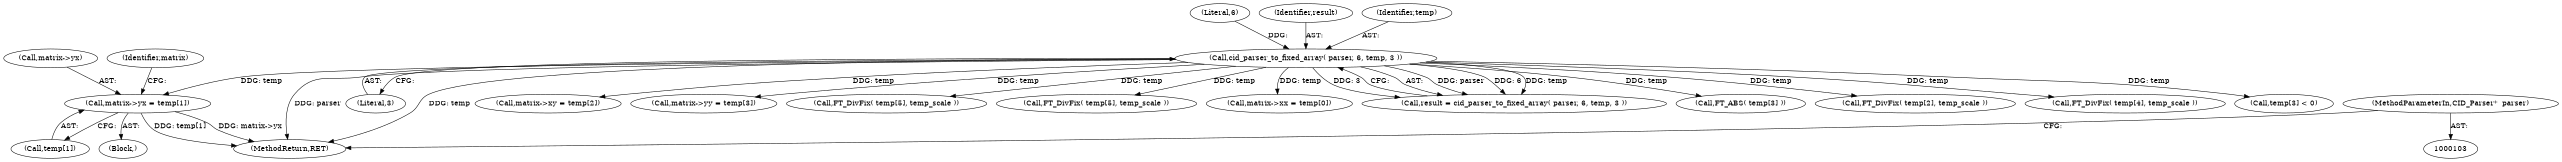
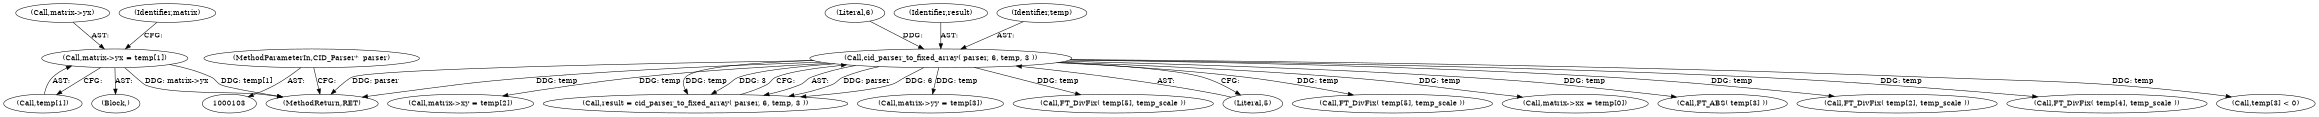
(671, 64) -> none
(376, 104) -> (1253, 104)
